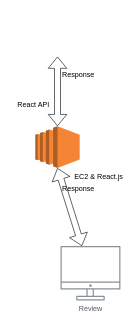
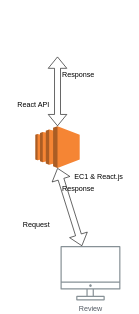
(99, 177) -> (99, 177)
none -> (36, 225)
